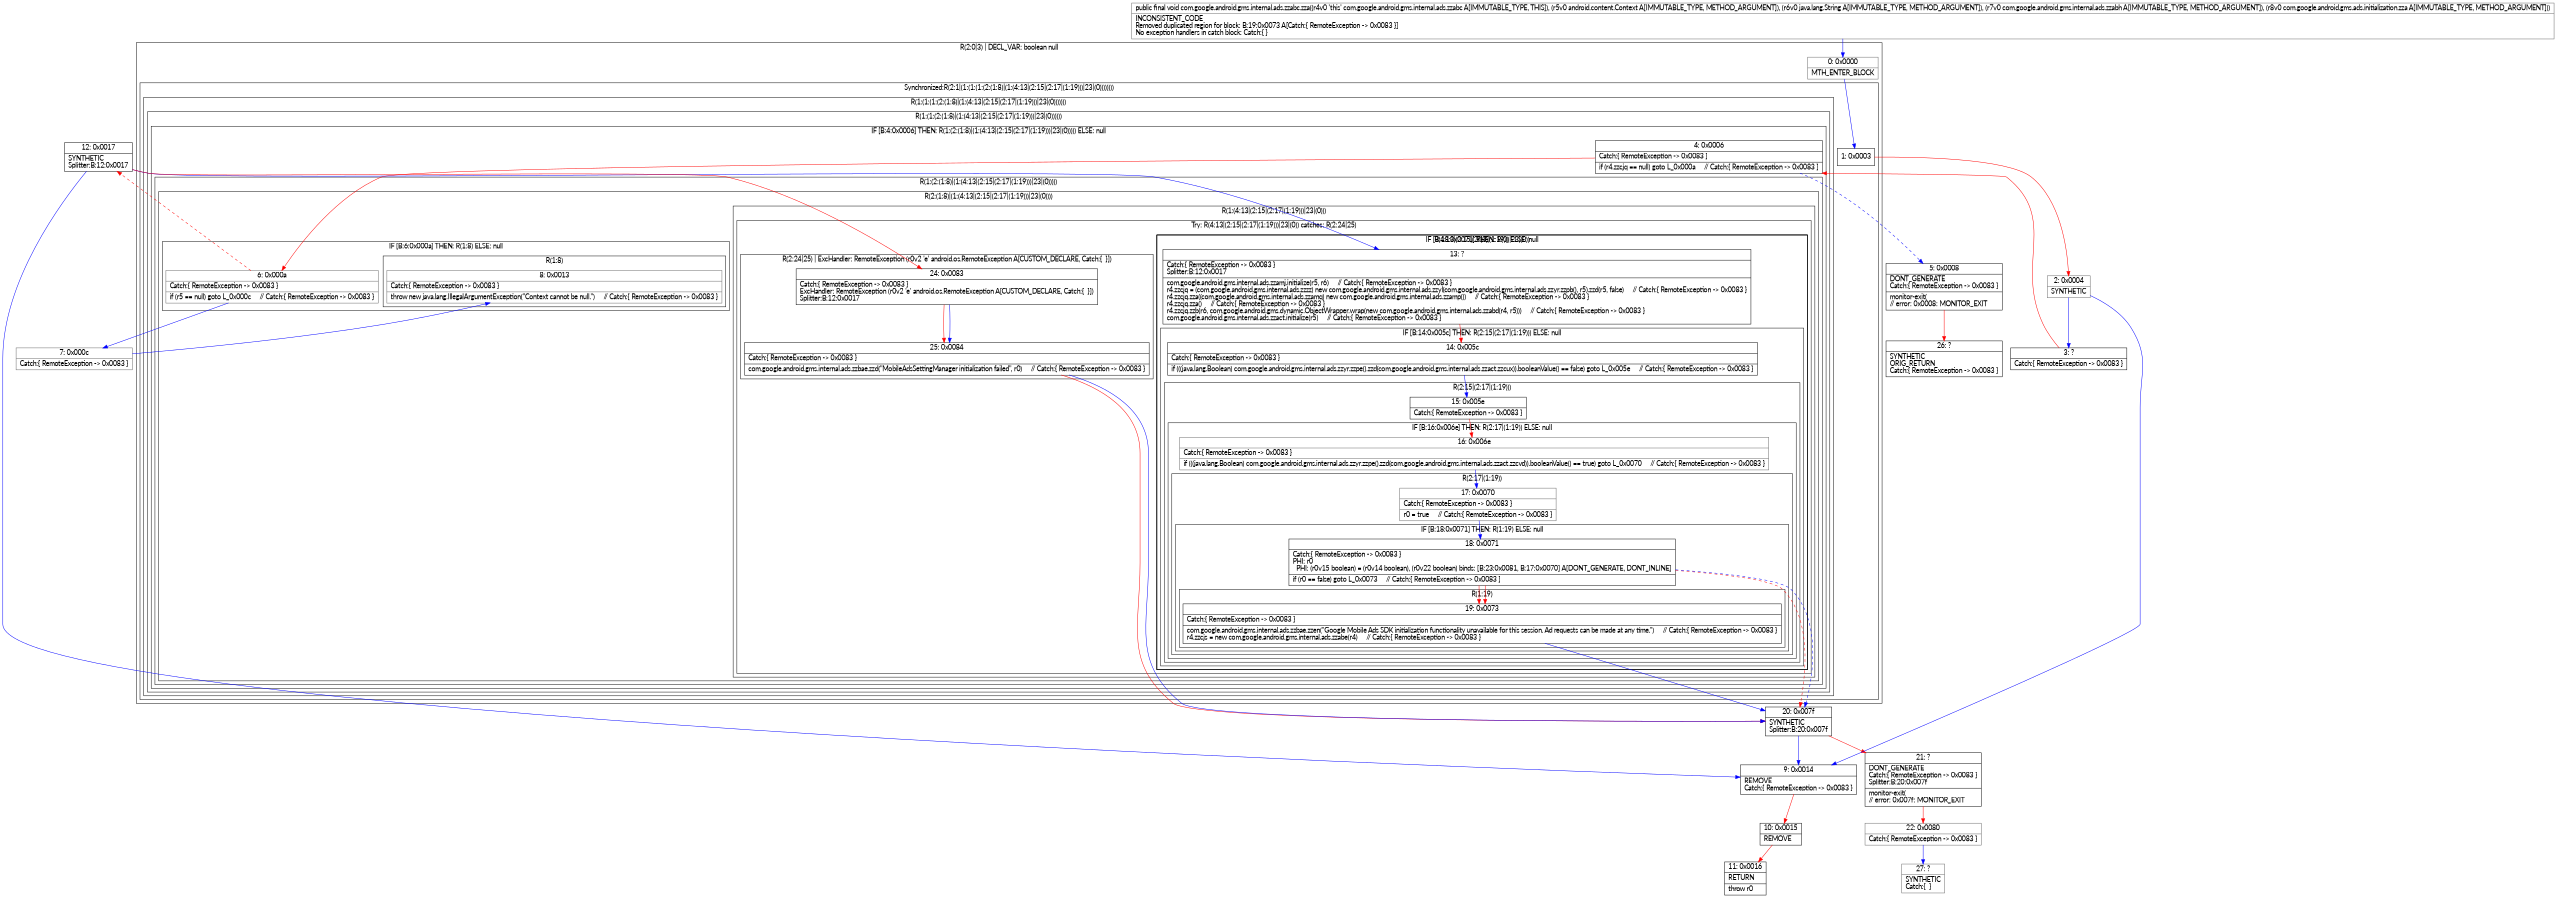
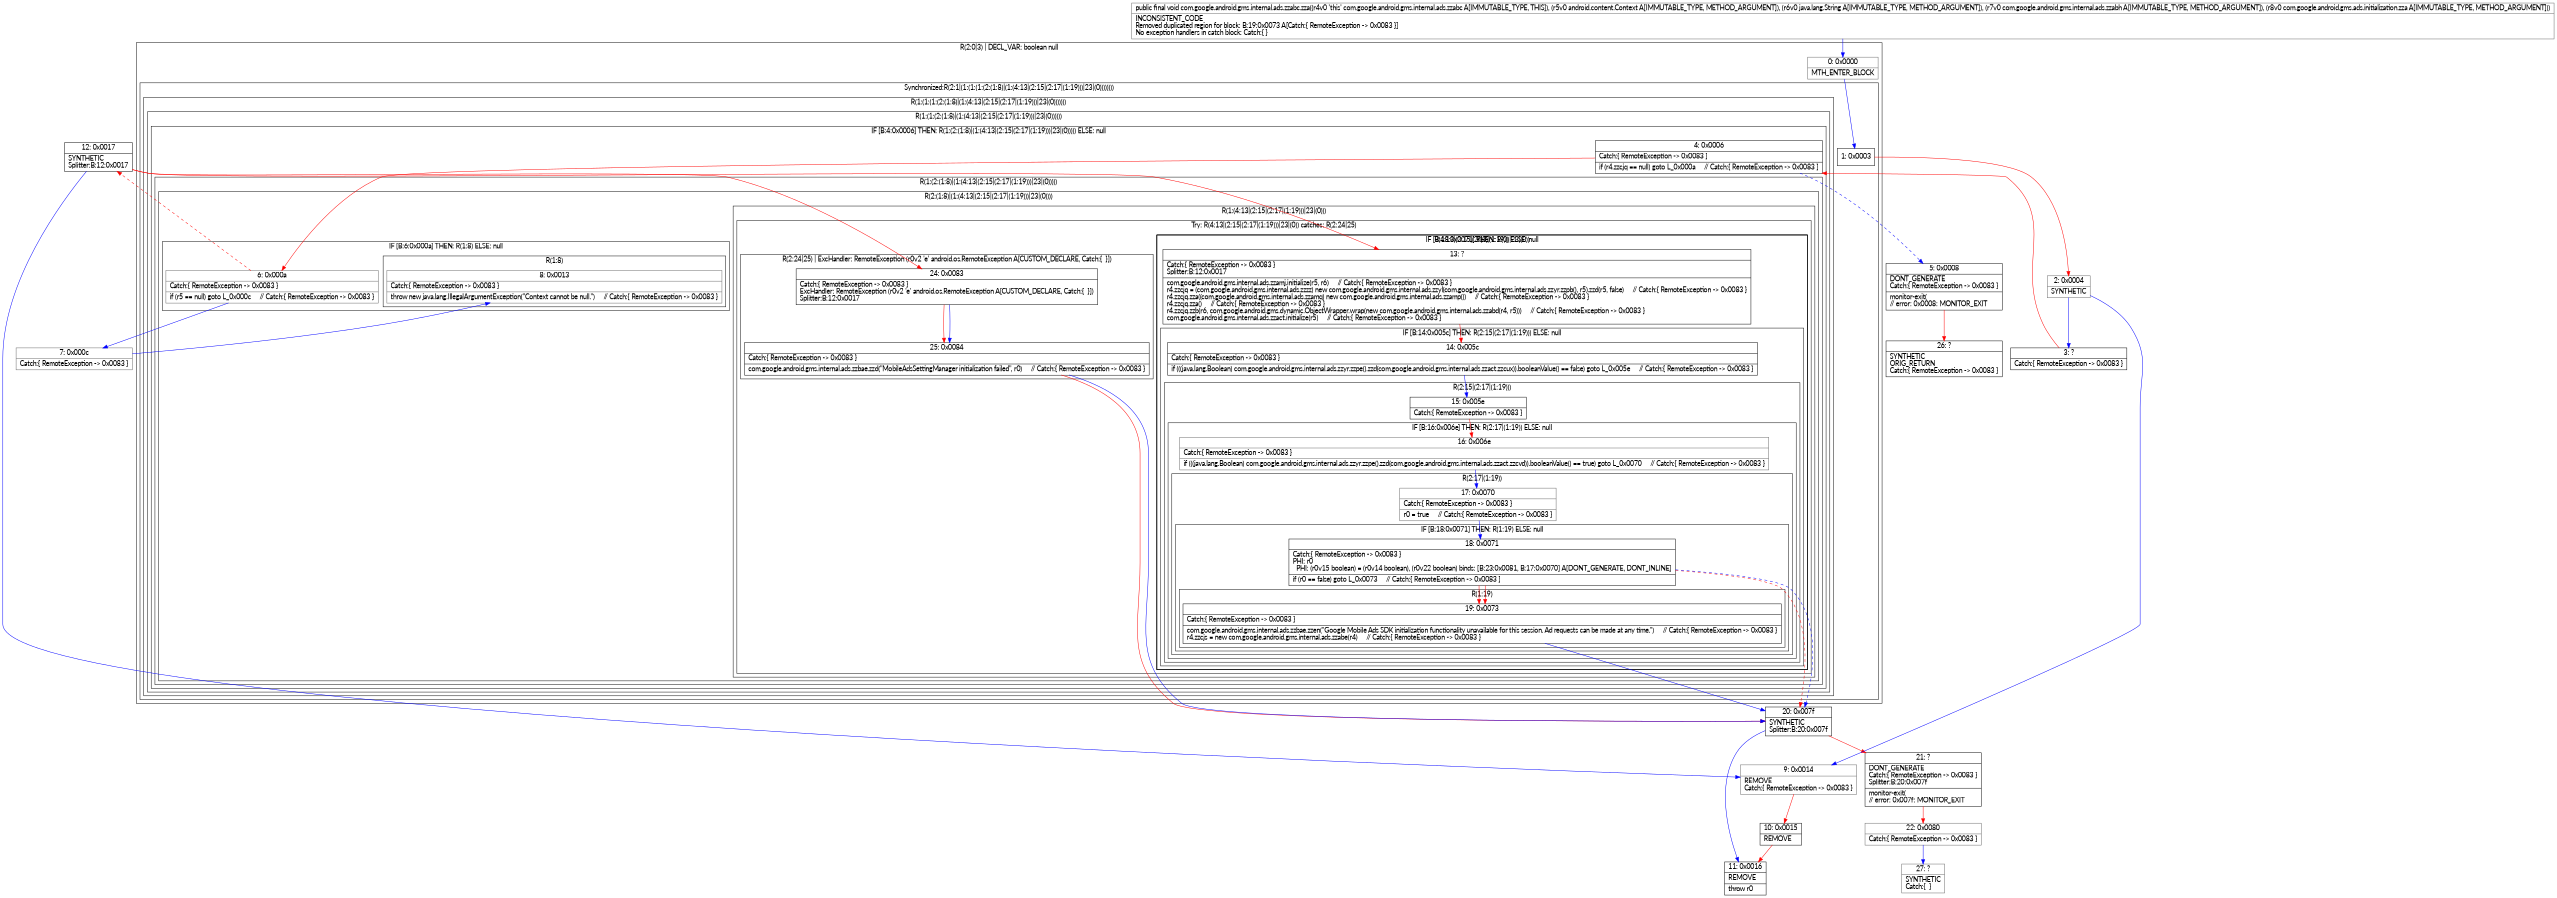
(759, 174) -> (759, 174)
(1799, 748) -> (1726, 786)
(1799, 780) -> (1799, 780)
(1741, 878) -> (1742, 878)
